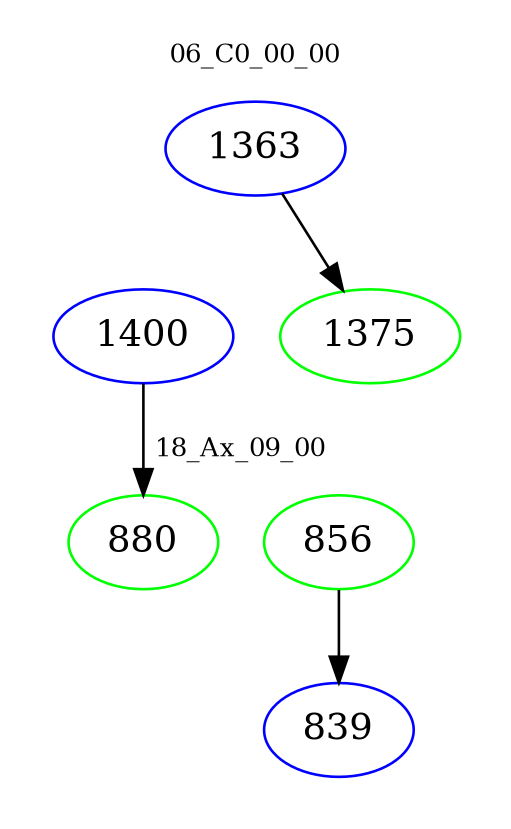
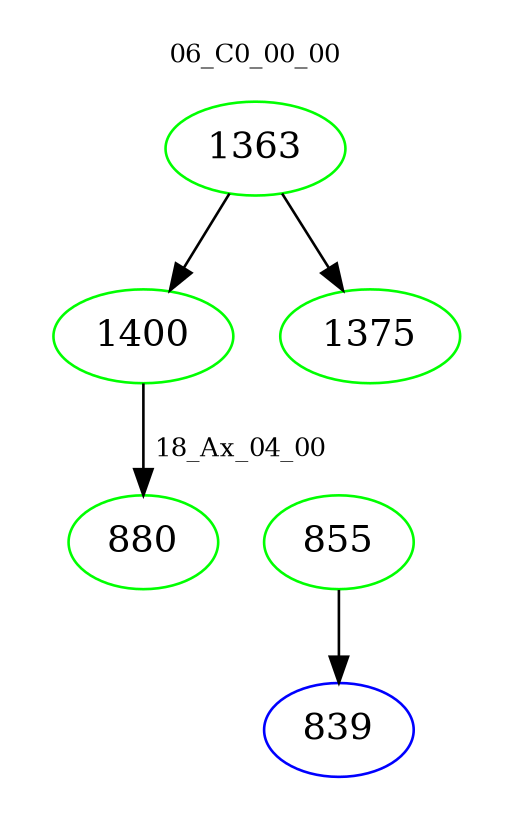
(255, 149) -> (255, 149)
none -> (207, 231)
(143, 336) -> (143, 336)
(241, 450) -> (241, 450)
(339, 542) -> (339, 542)
